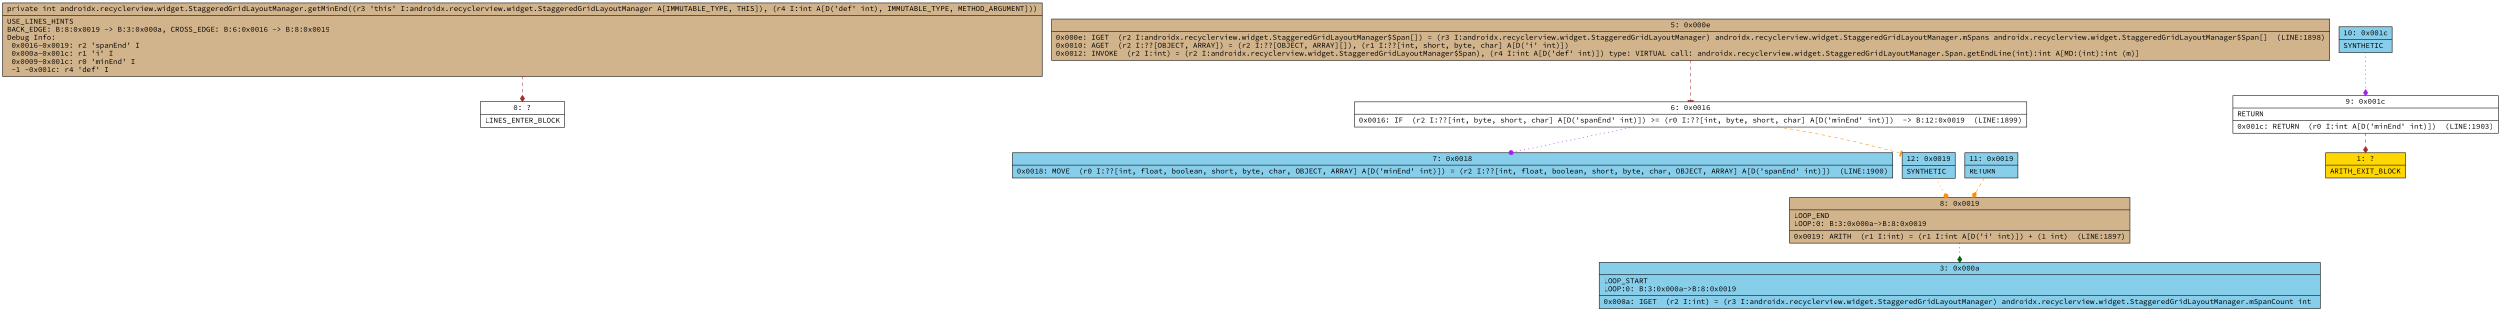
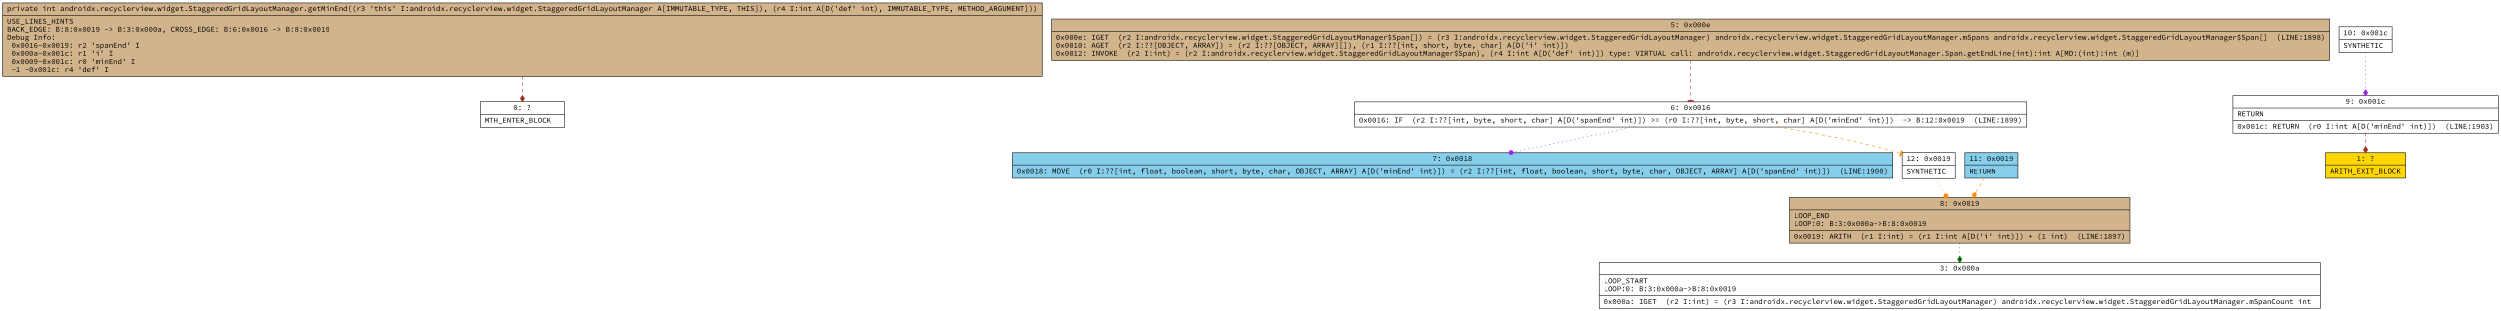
(2366, 40) -> (2366, 40)
(522, 121) -> (518, 121)
(1929, 165) -> (1929, 165)
(1960, 285) -> (1960, 285)
